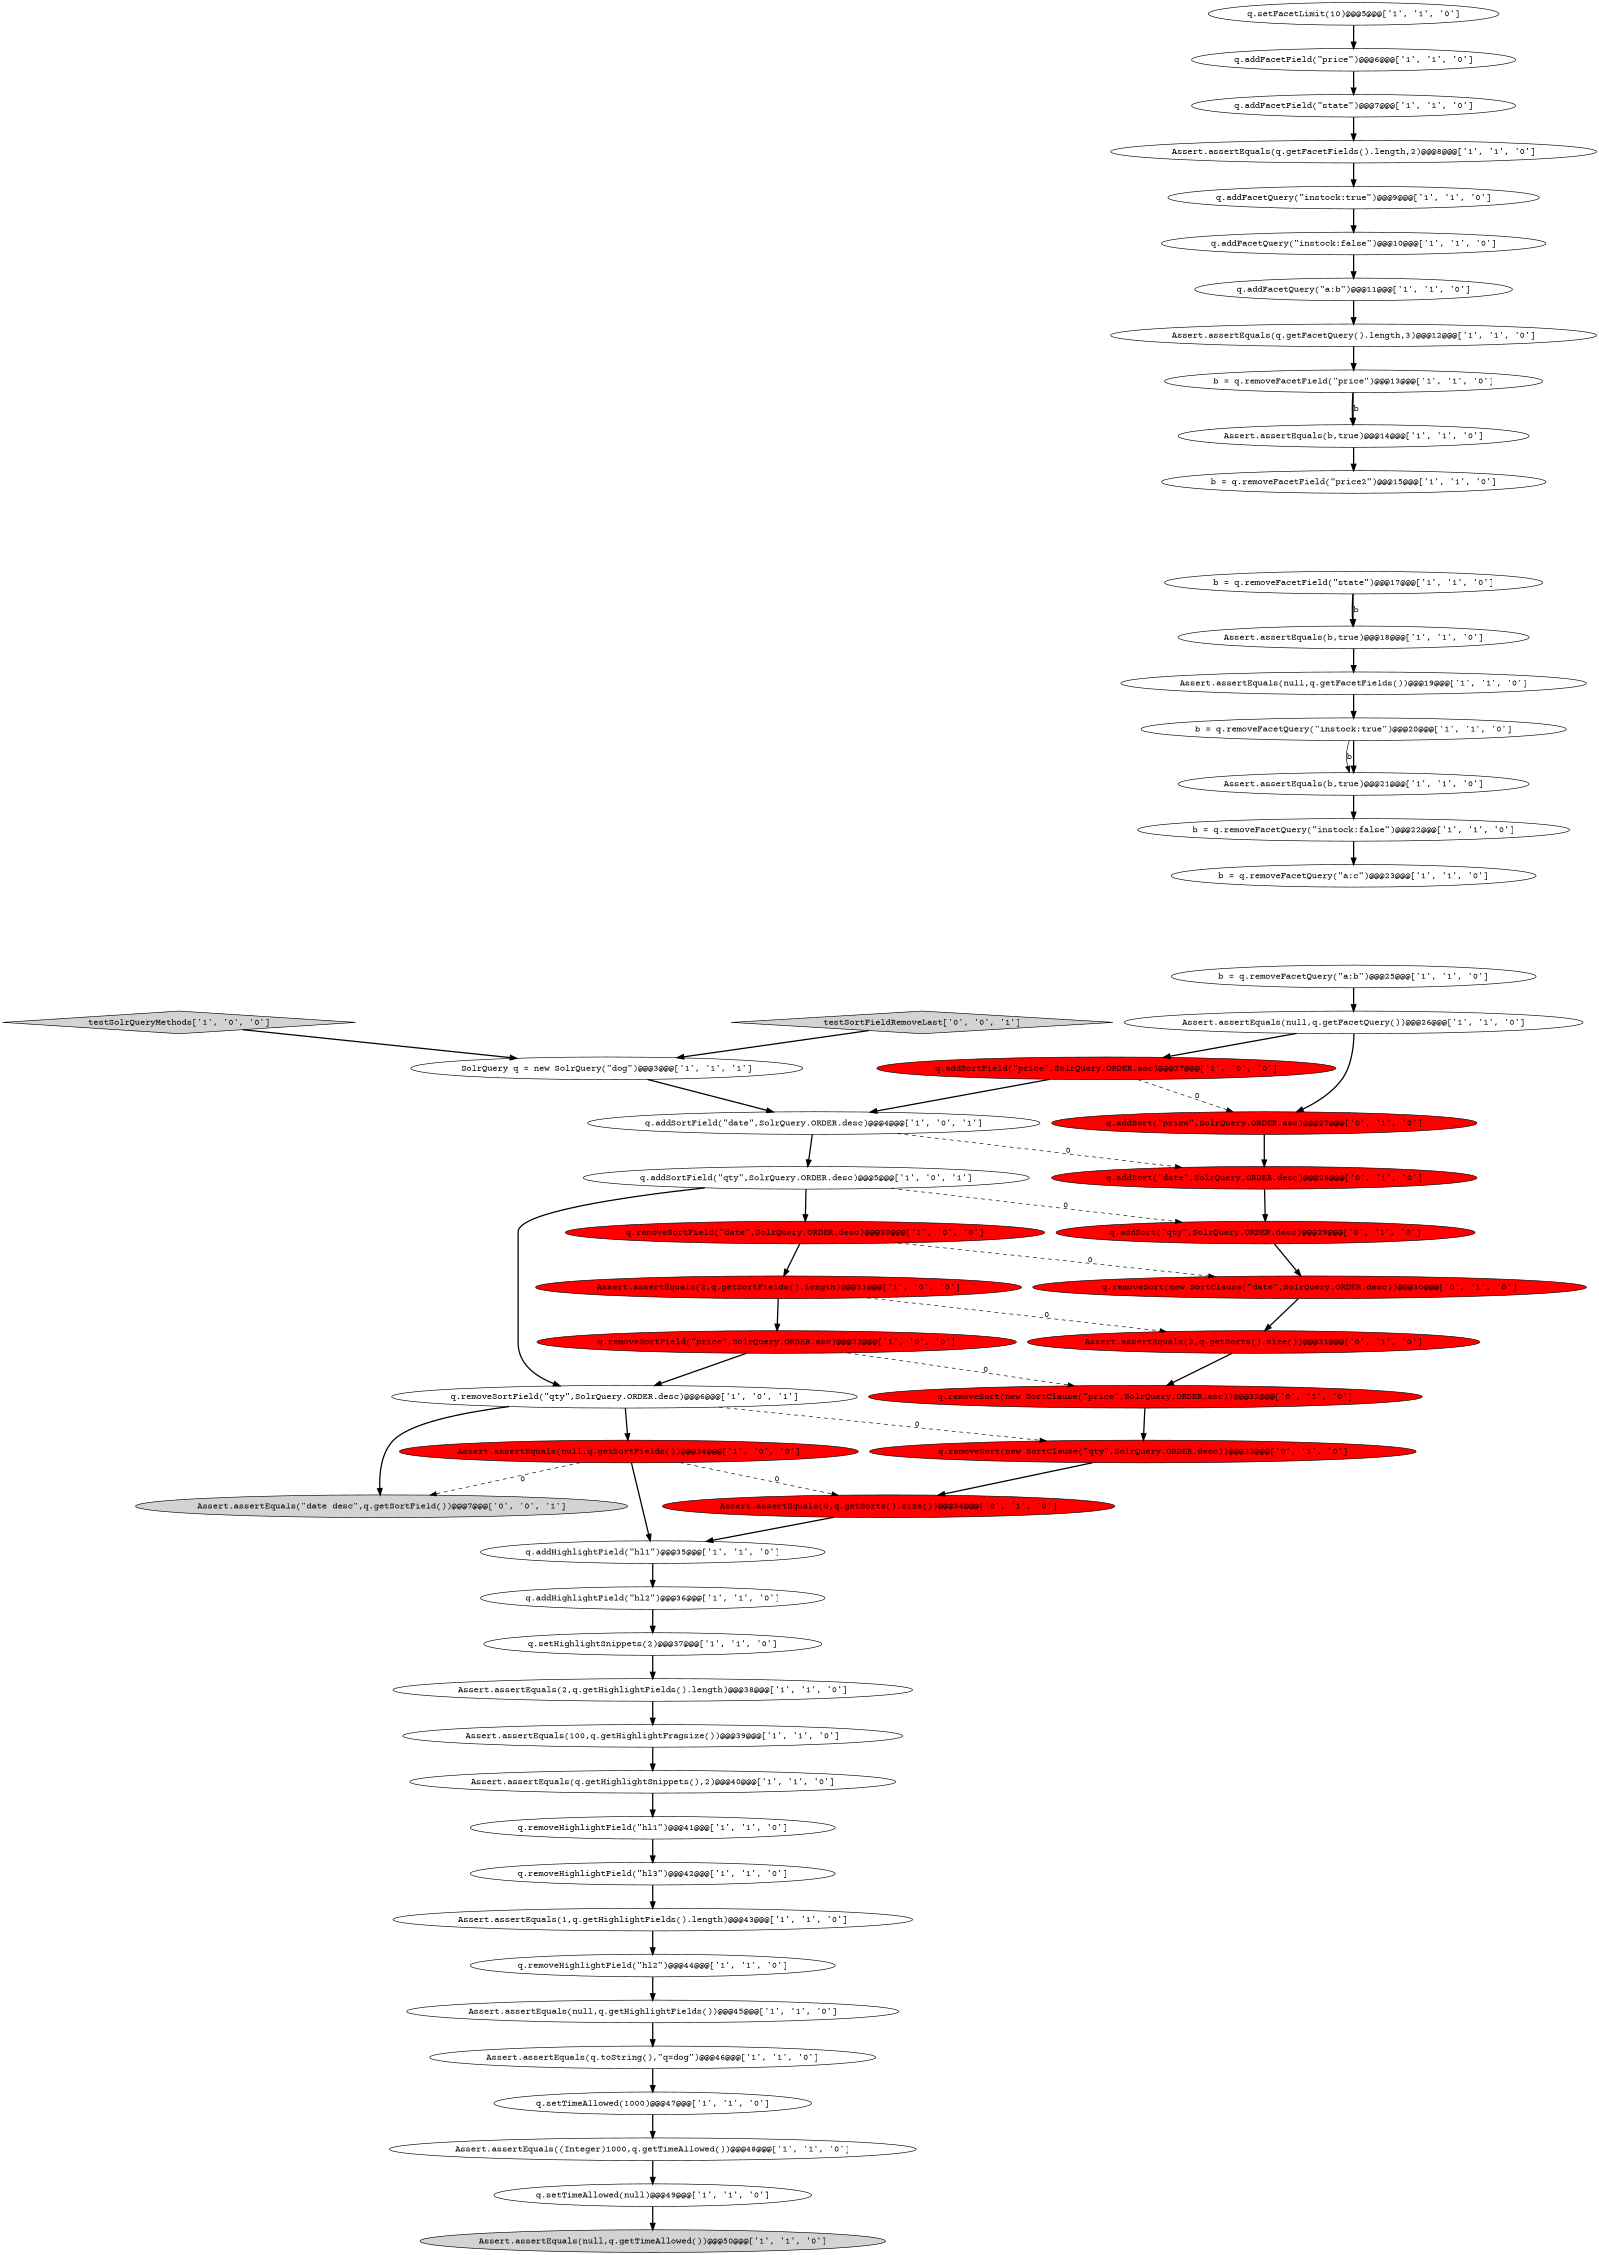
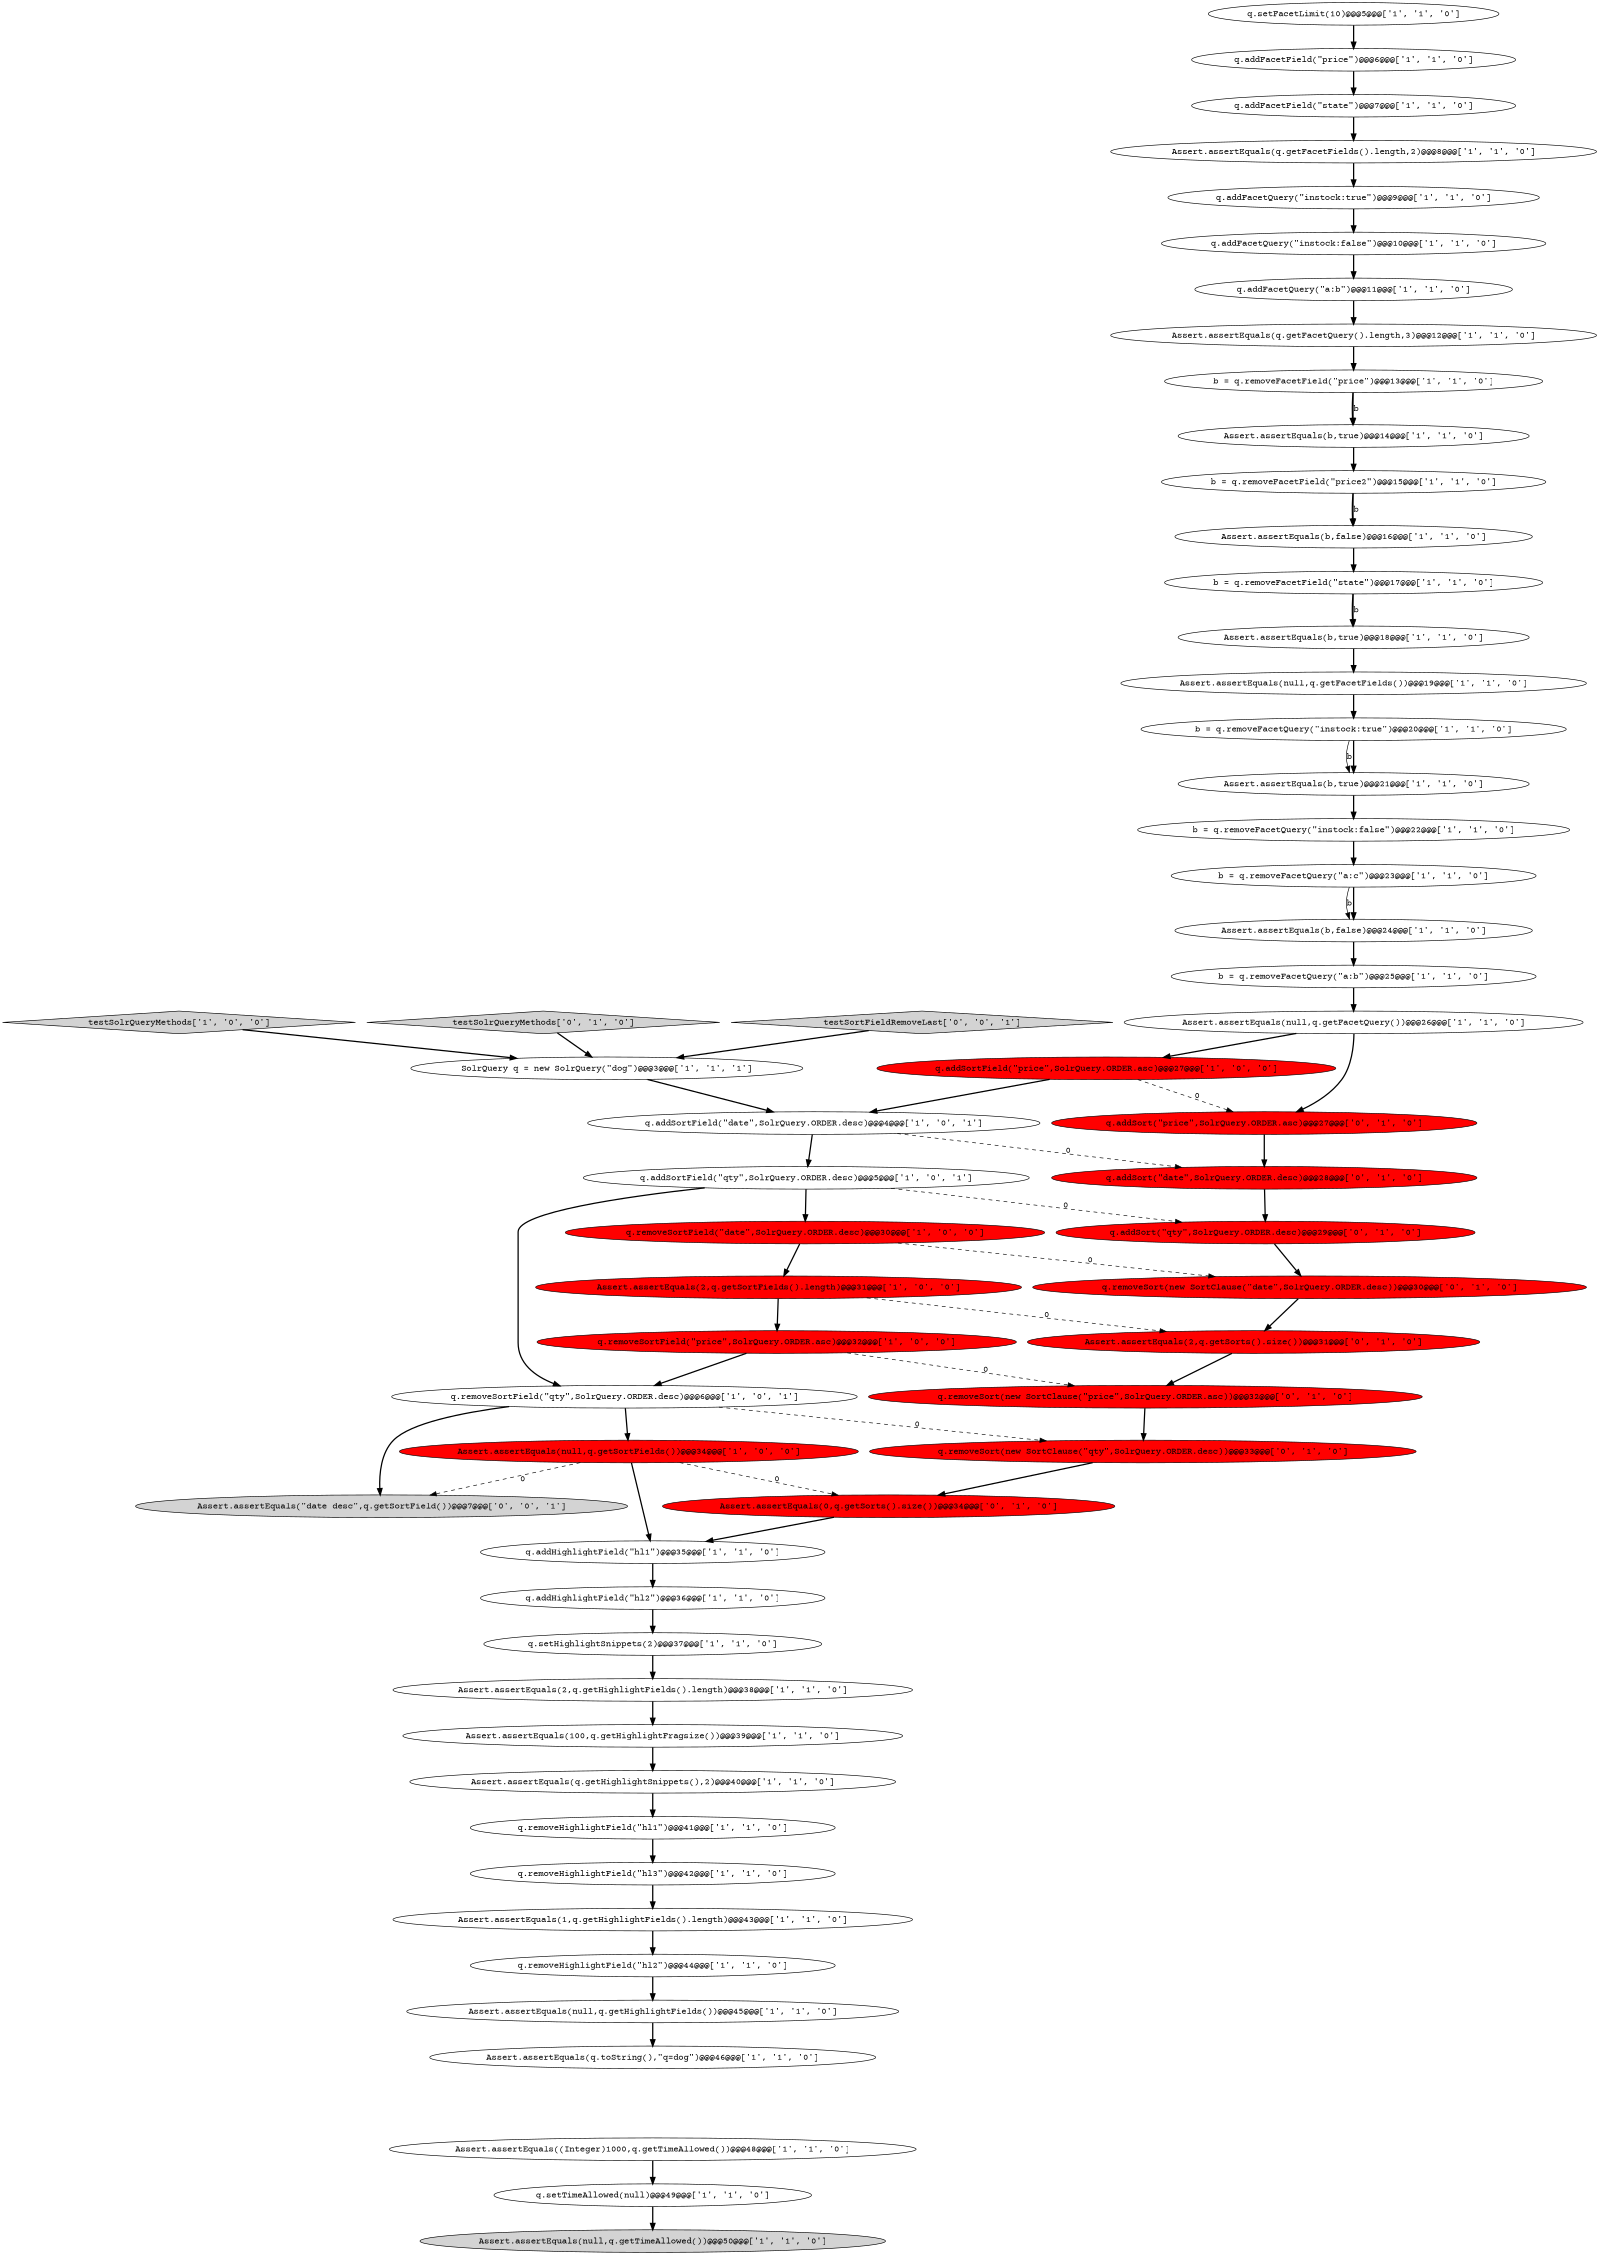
none -> (1354, 537)
none -> (1354, 931)
none -> (543, 1022)
(653, 2103) -> none
